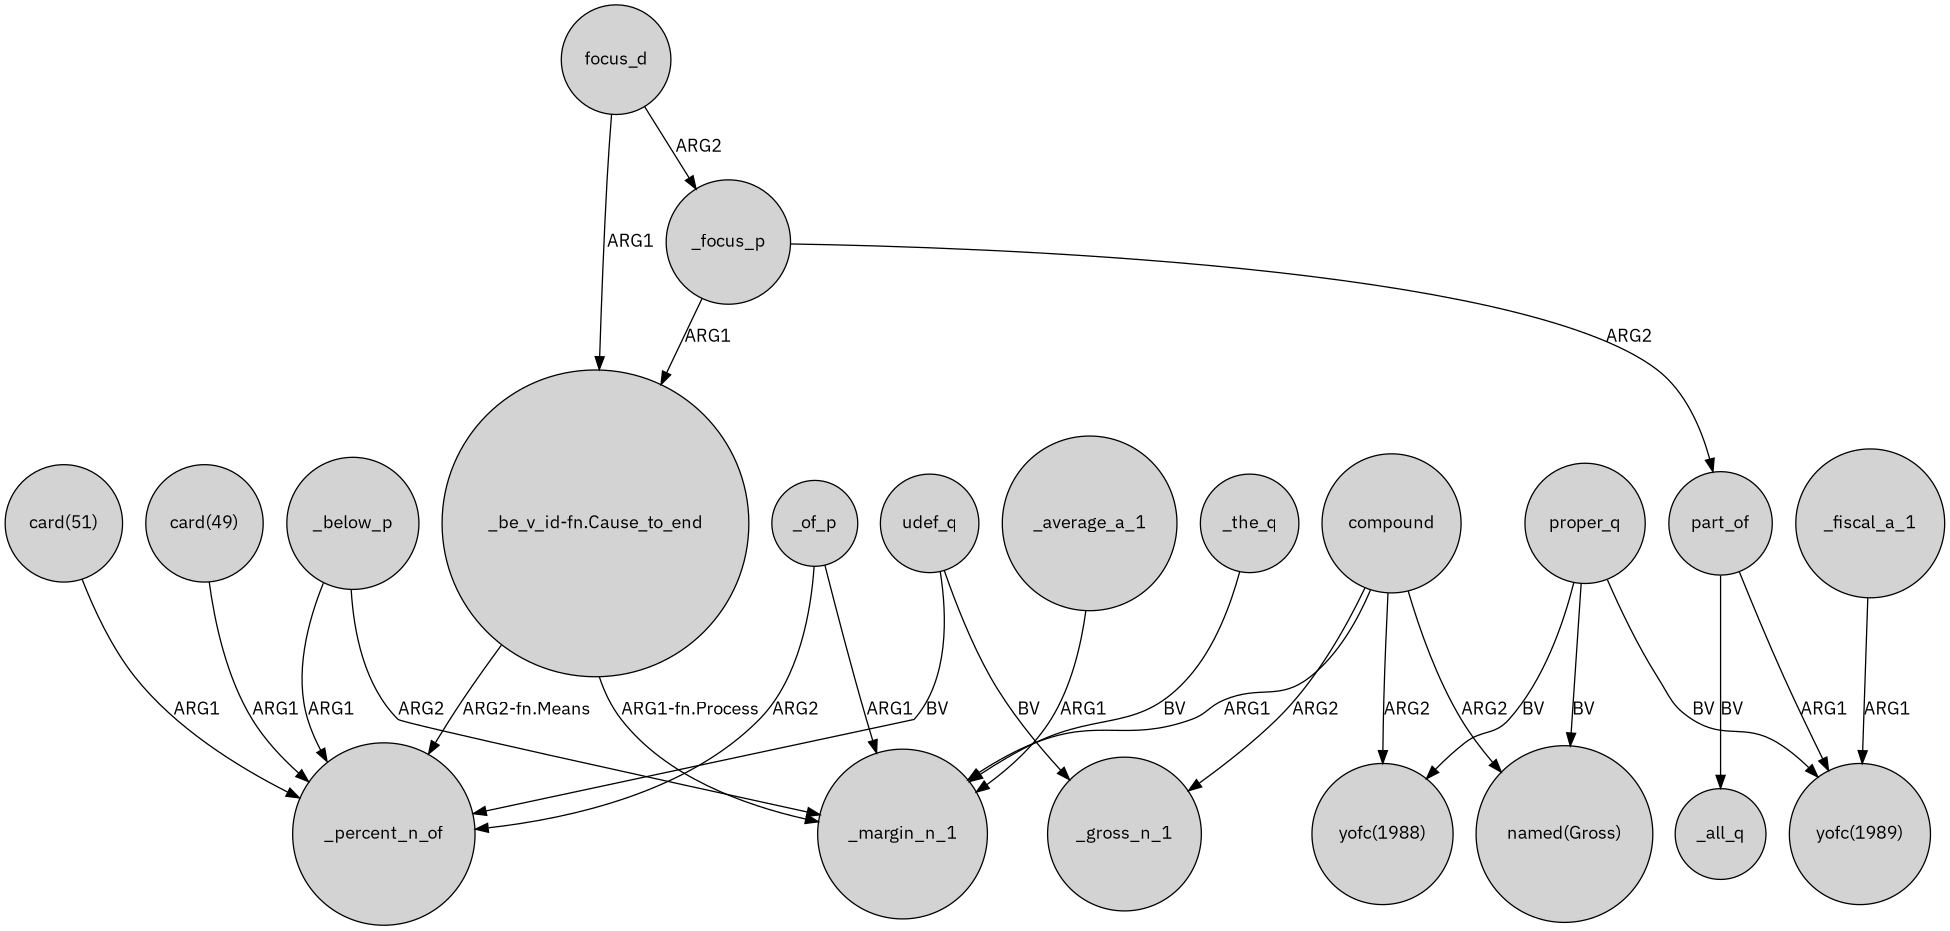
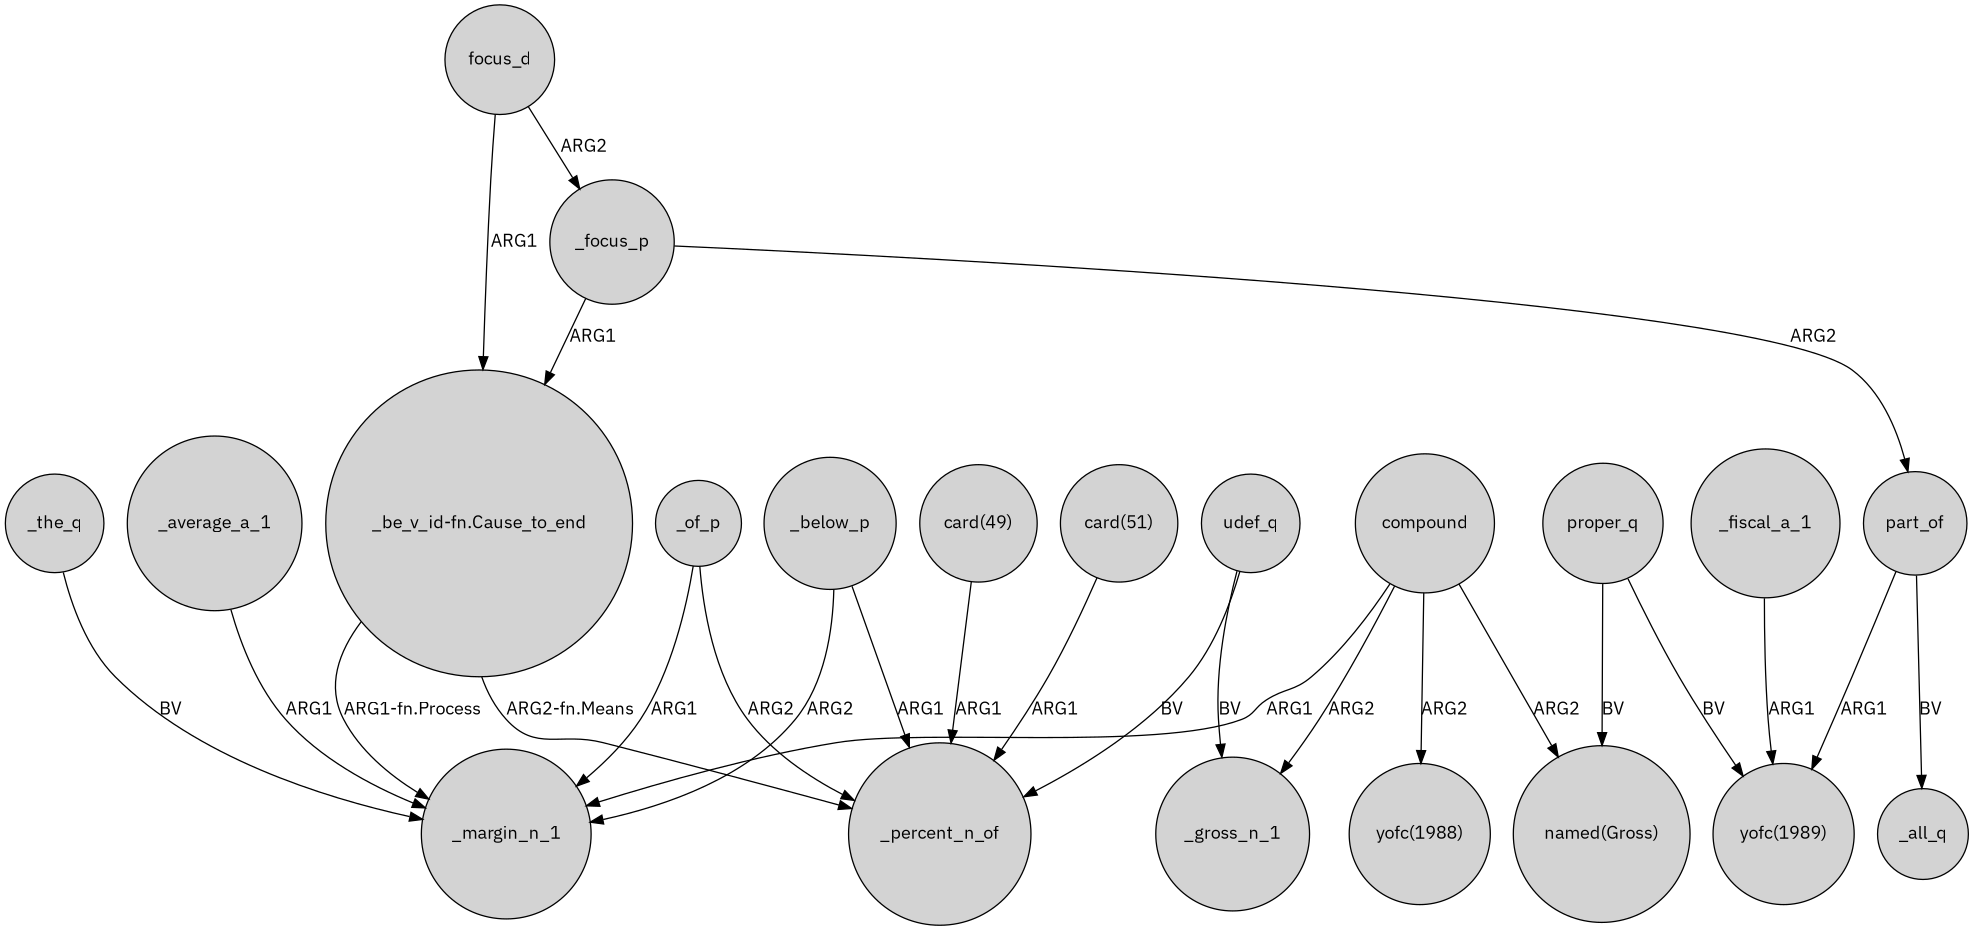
(1528, 694) -> none
